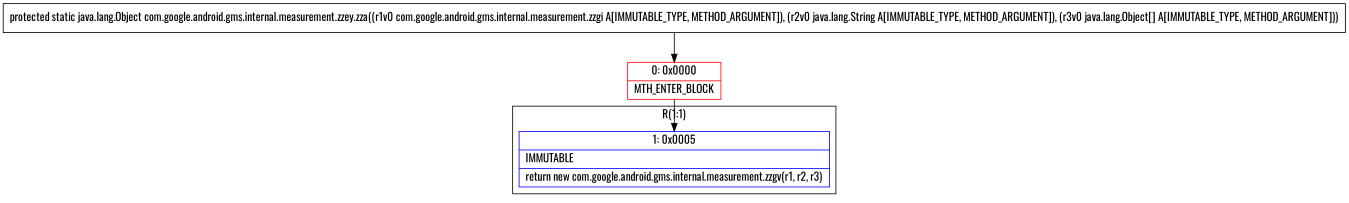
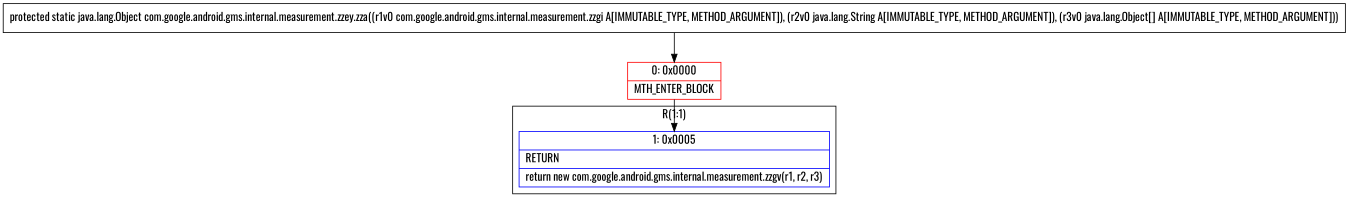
(550, 159) -> (543, 159)
